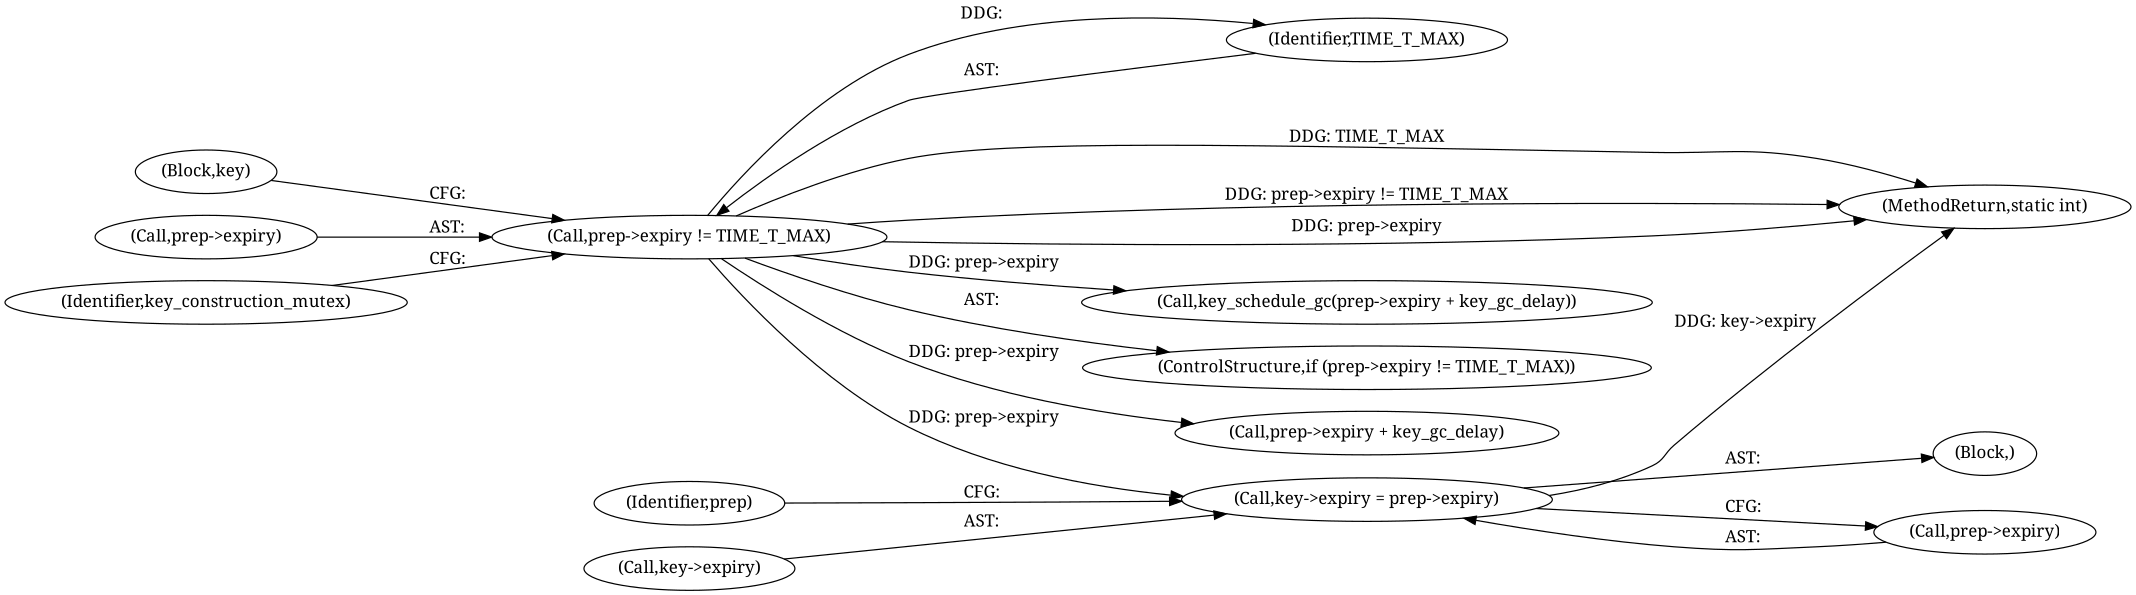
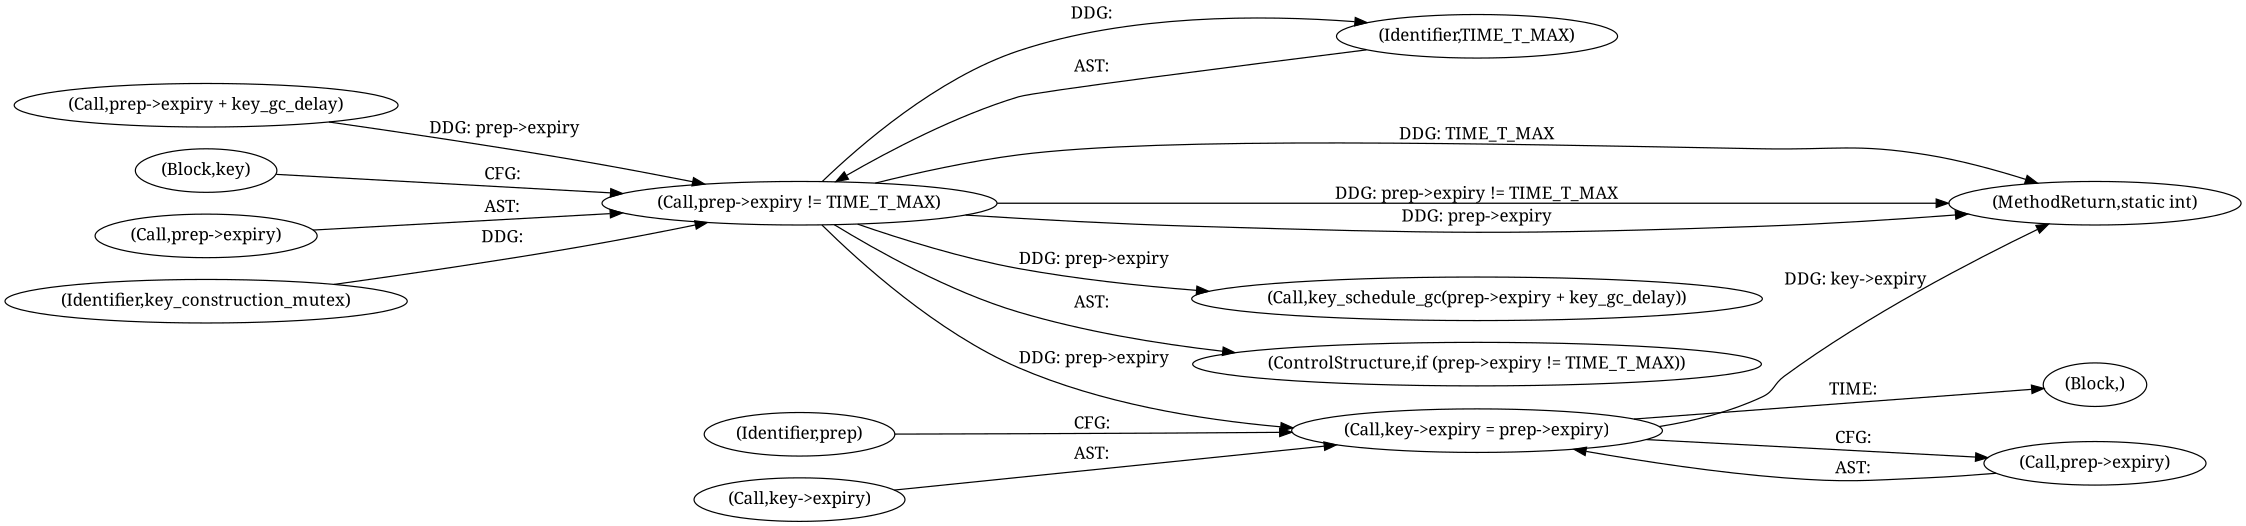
(450, 259) -> (505, 238)
(940, 373) -> (511, 149)
(1746, 459) -> (1856, 390)
